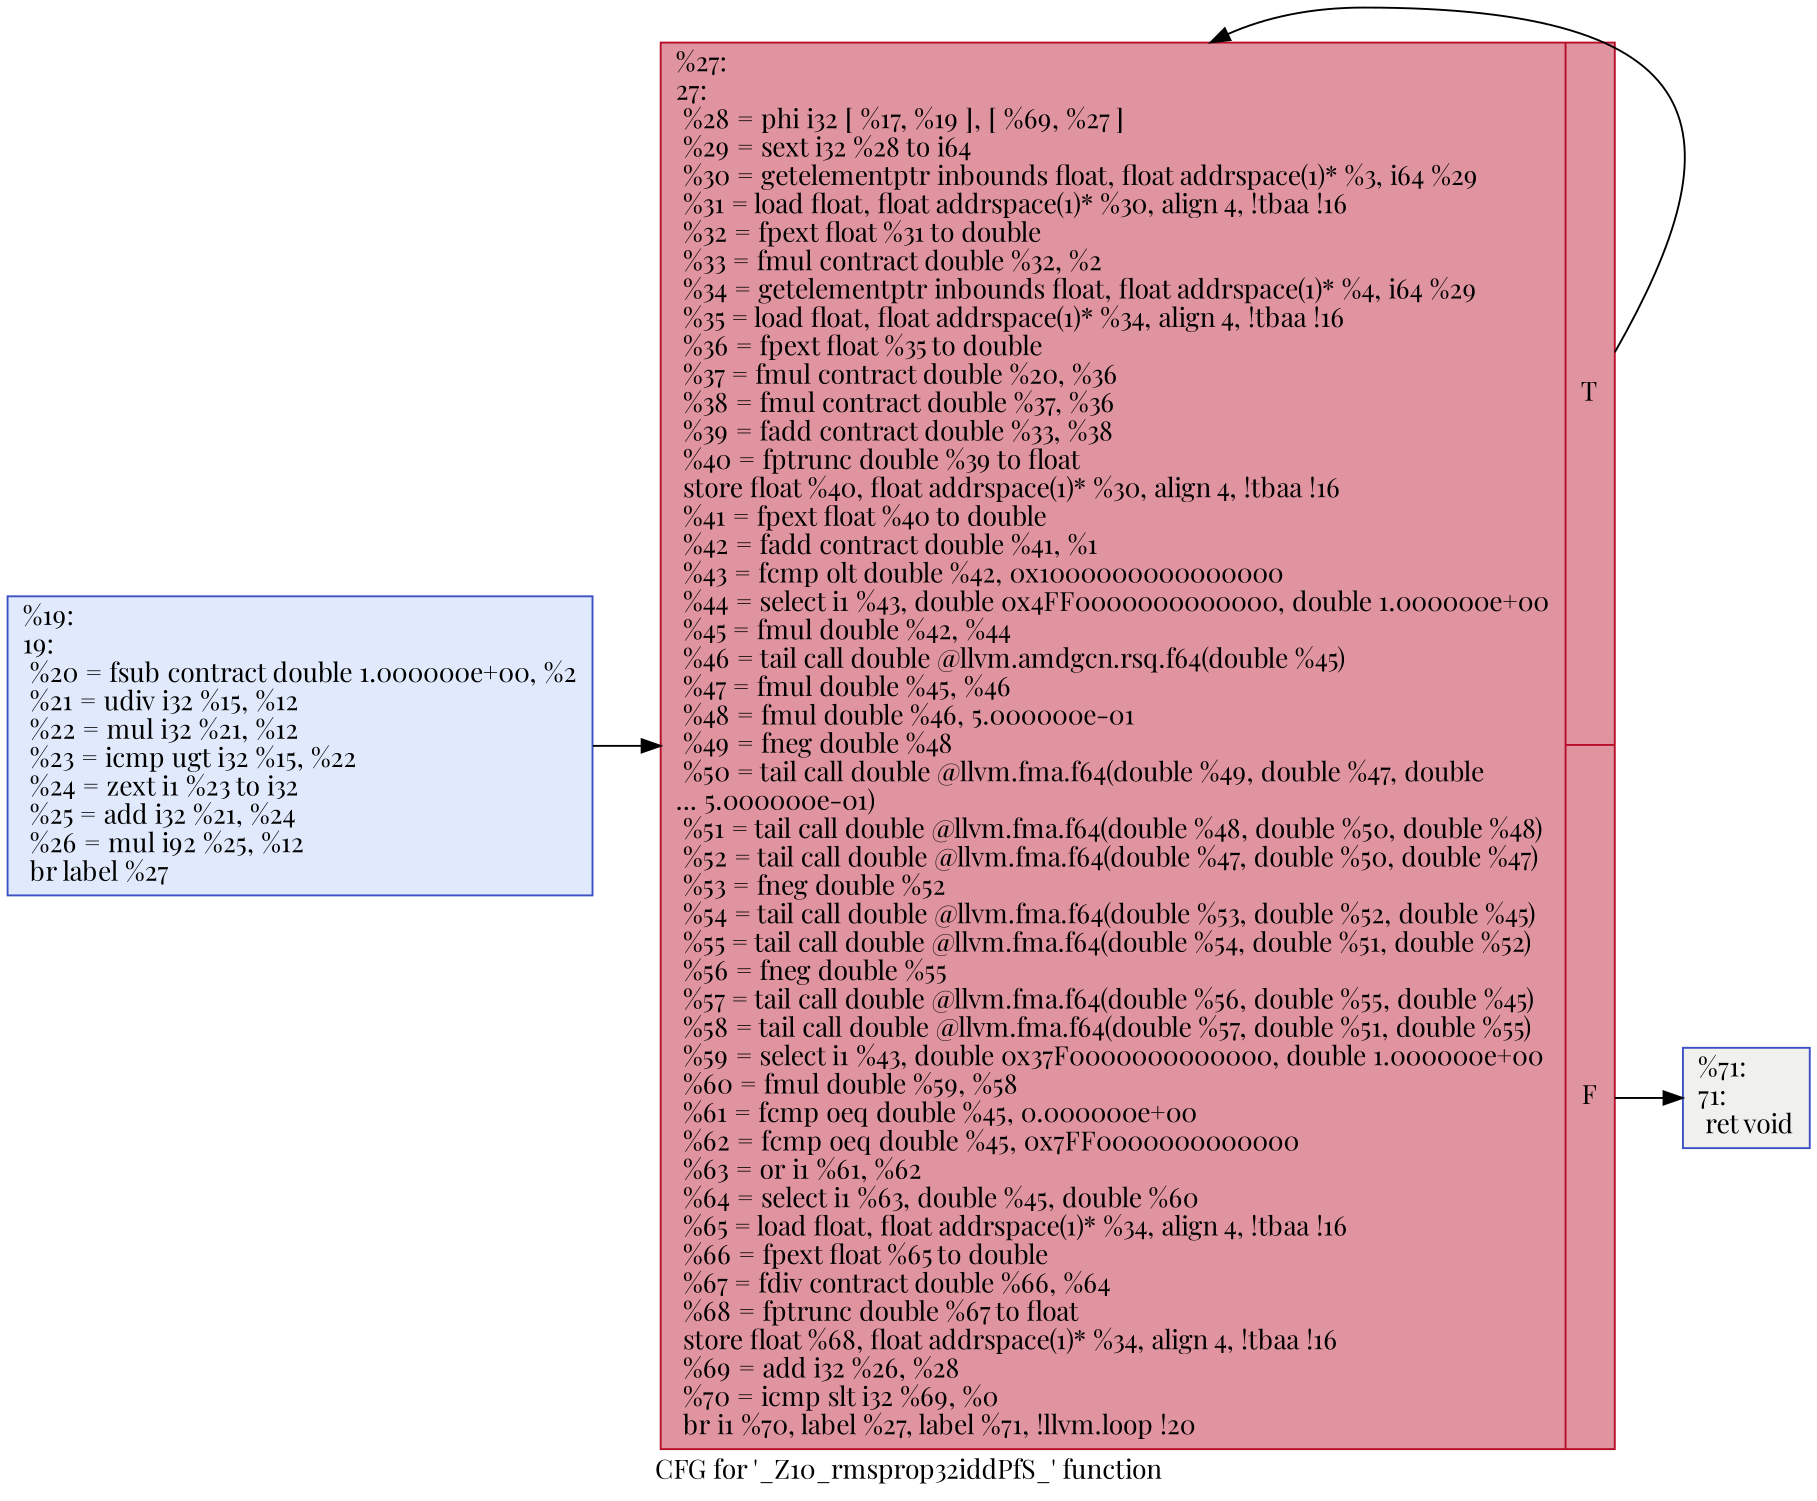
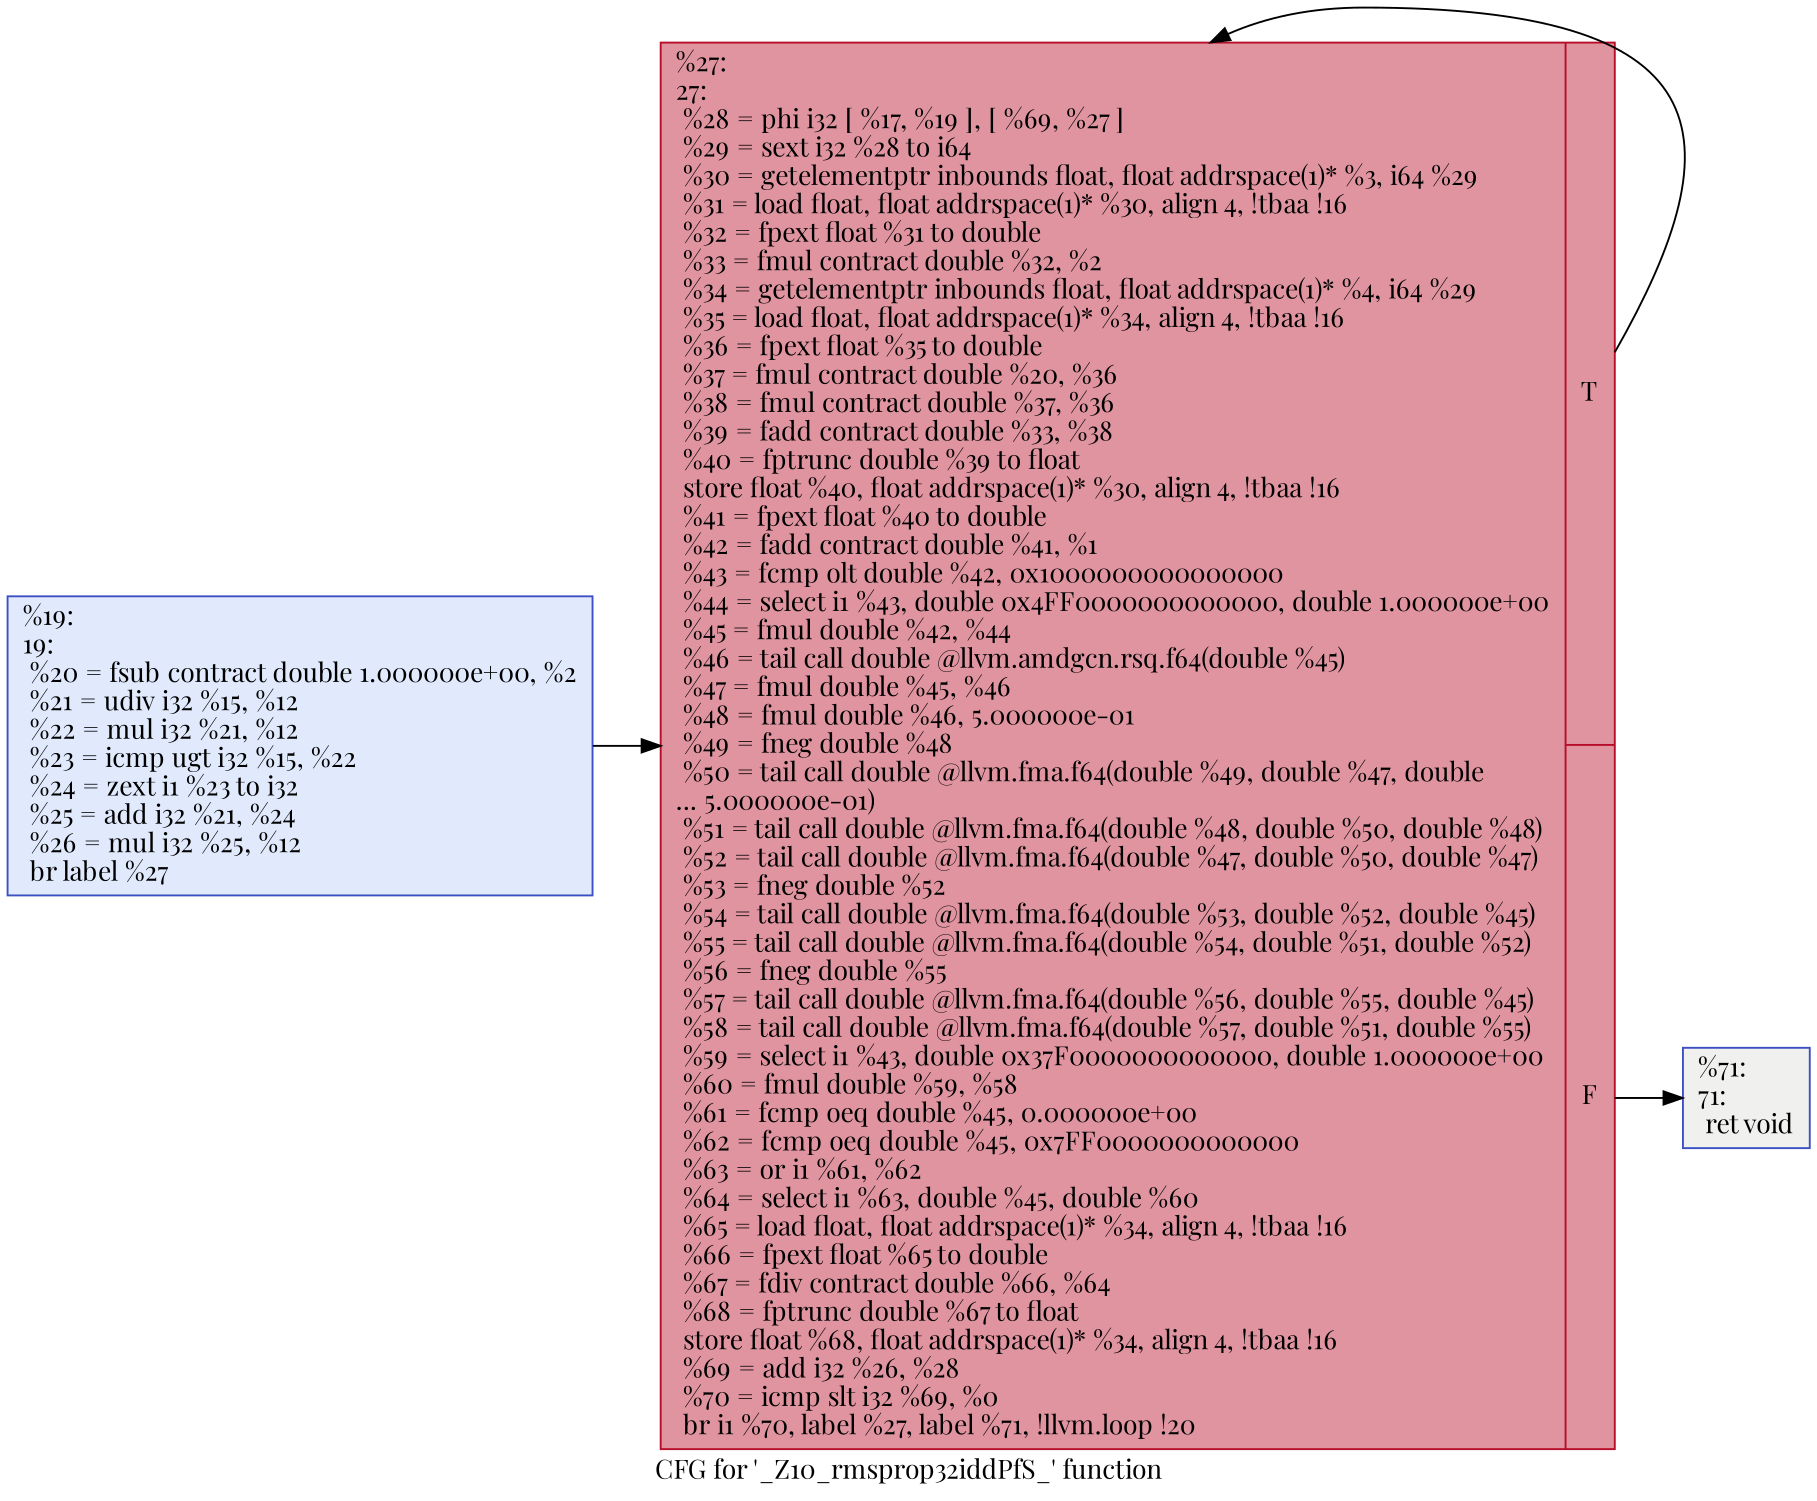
(164, 844) -> (163, 844)
